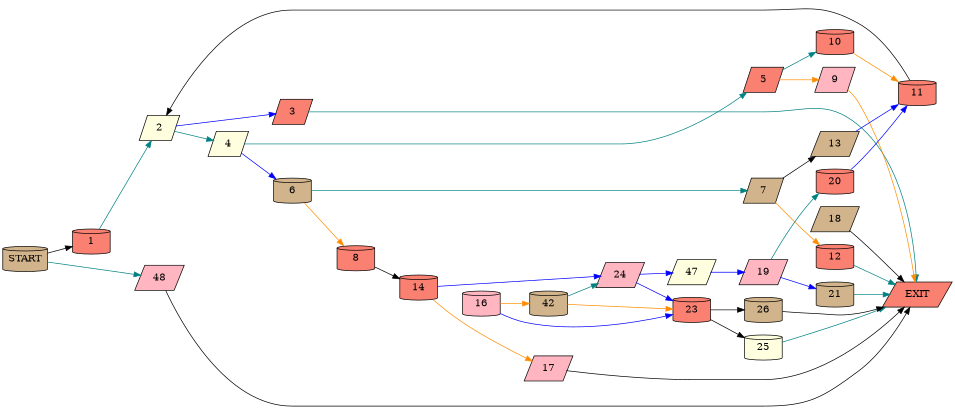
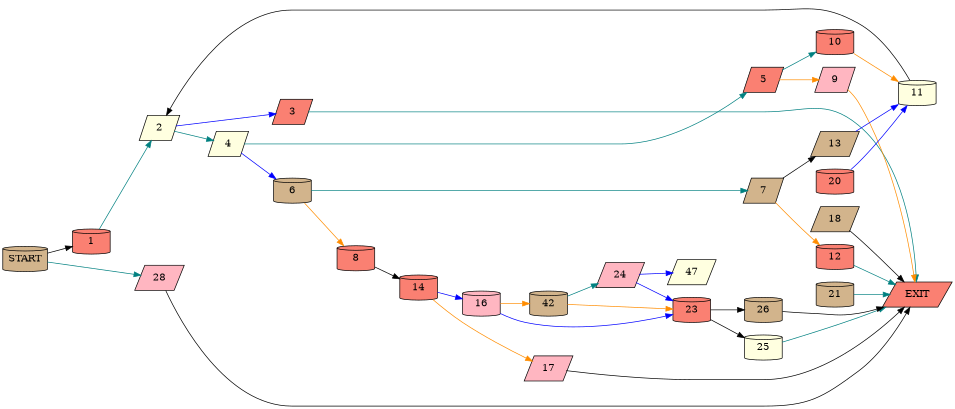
(917, 93) -> (917, 93)
(763, 272) -> none
(159, 278) -> (159, 278)
(516, 281) -> (447, 295)
